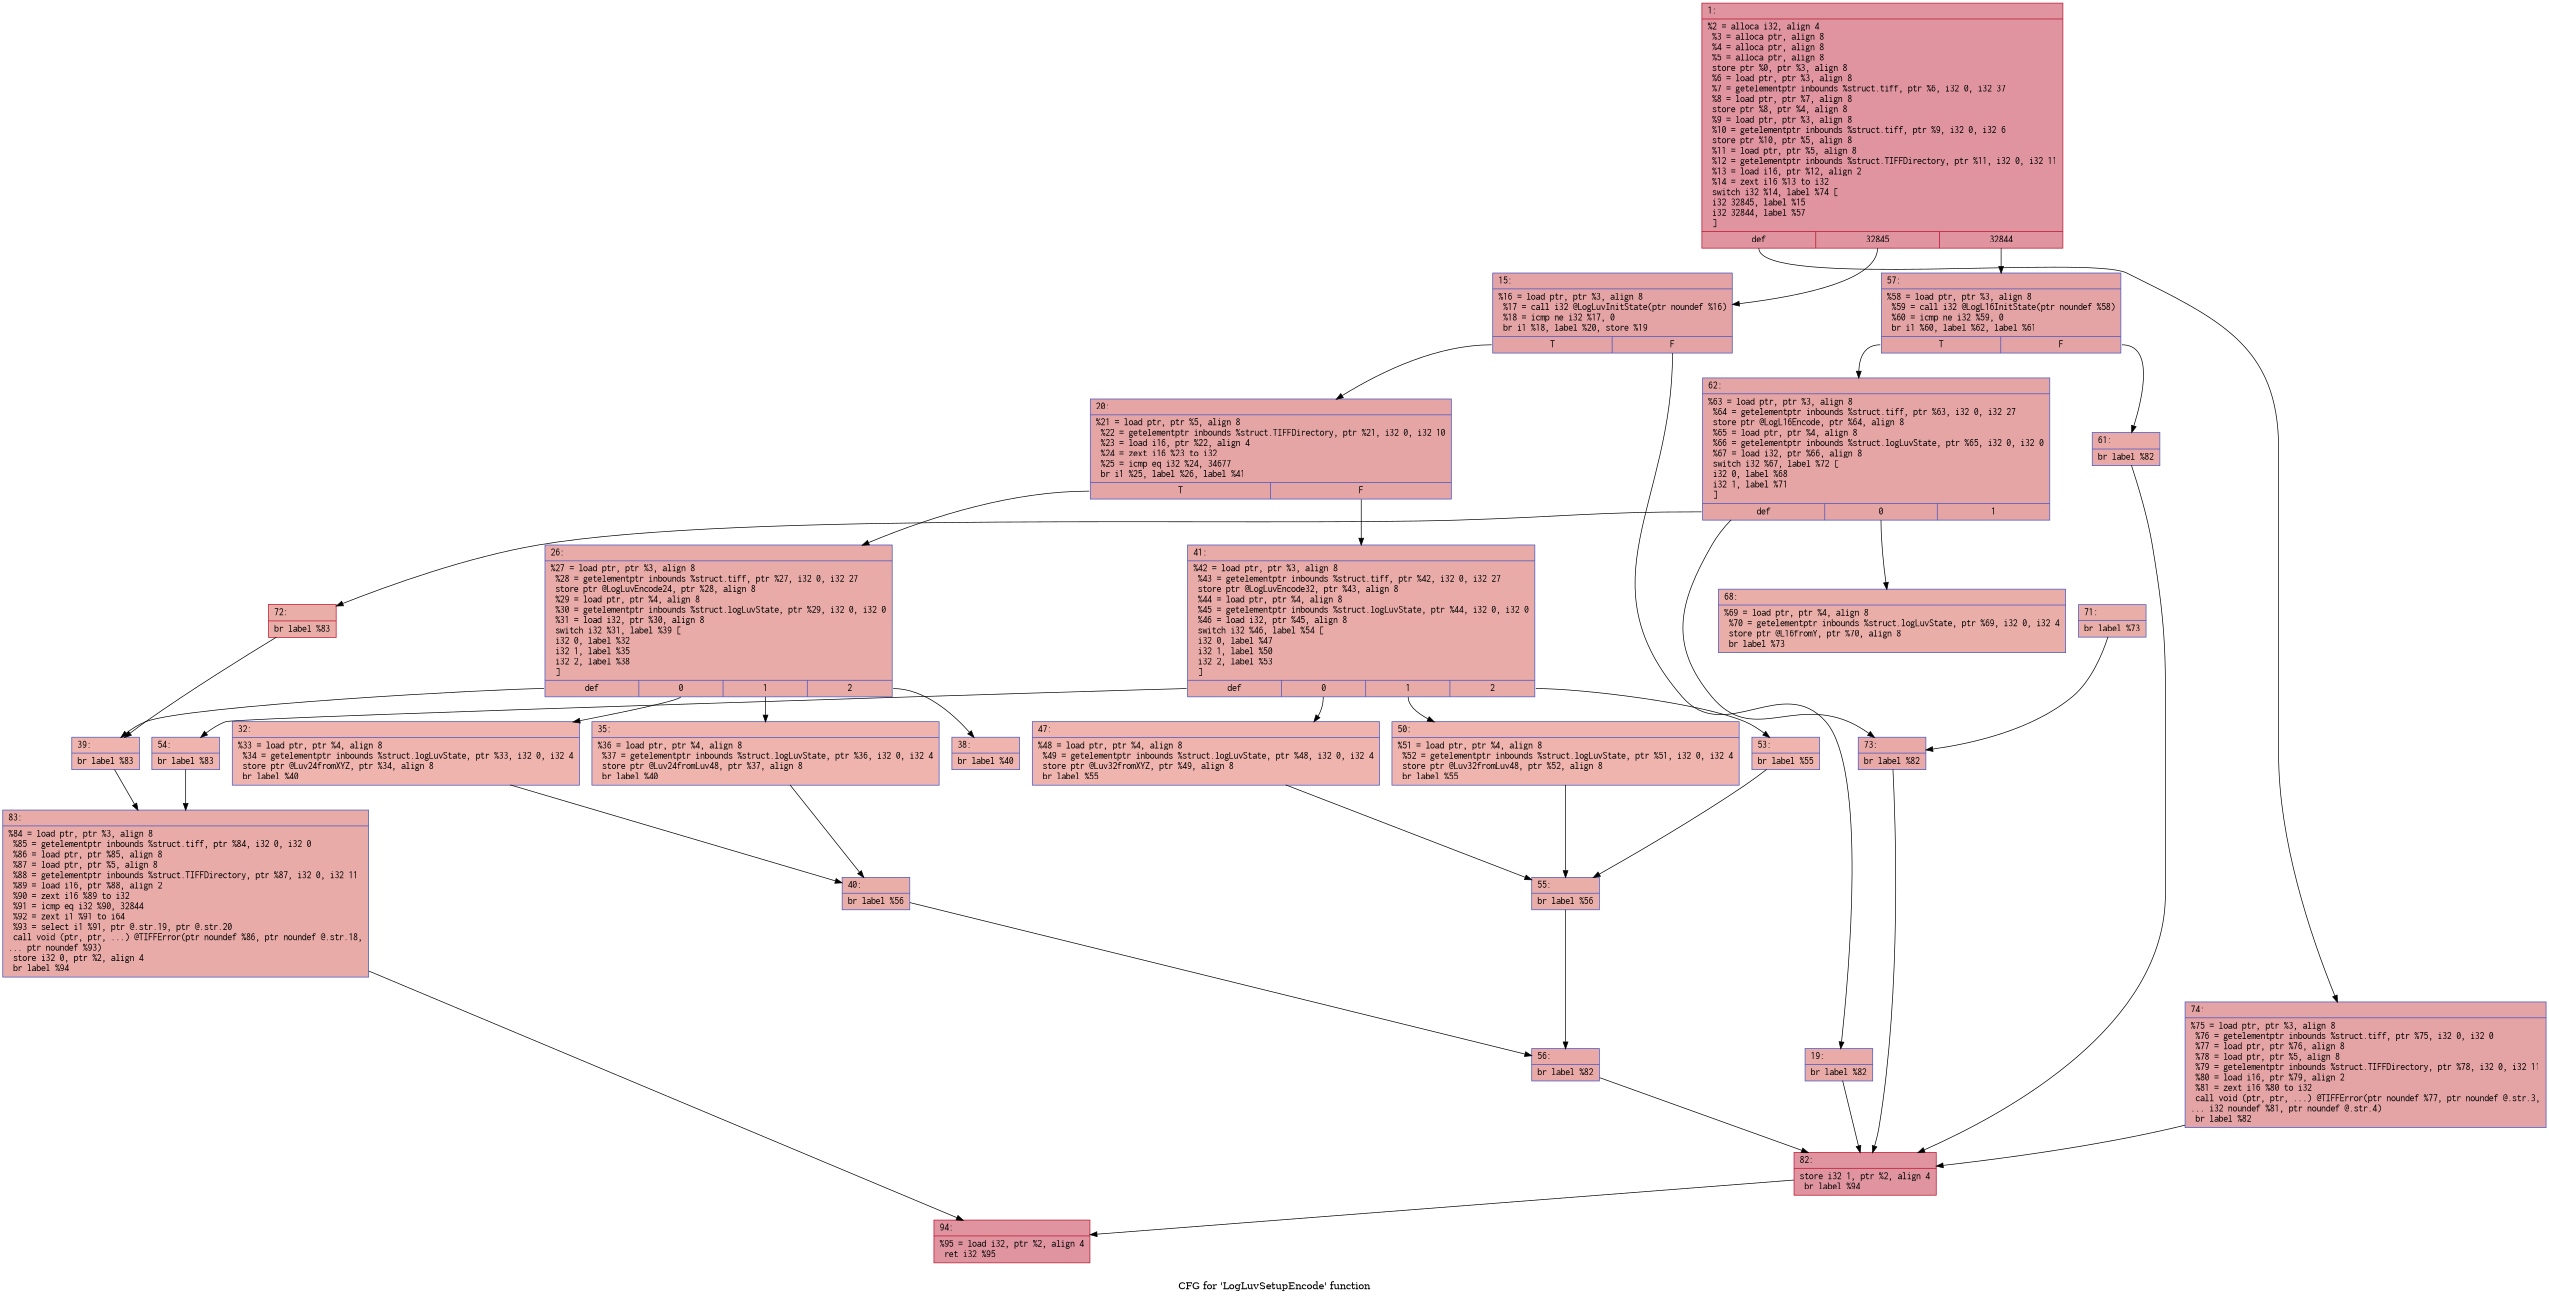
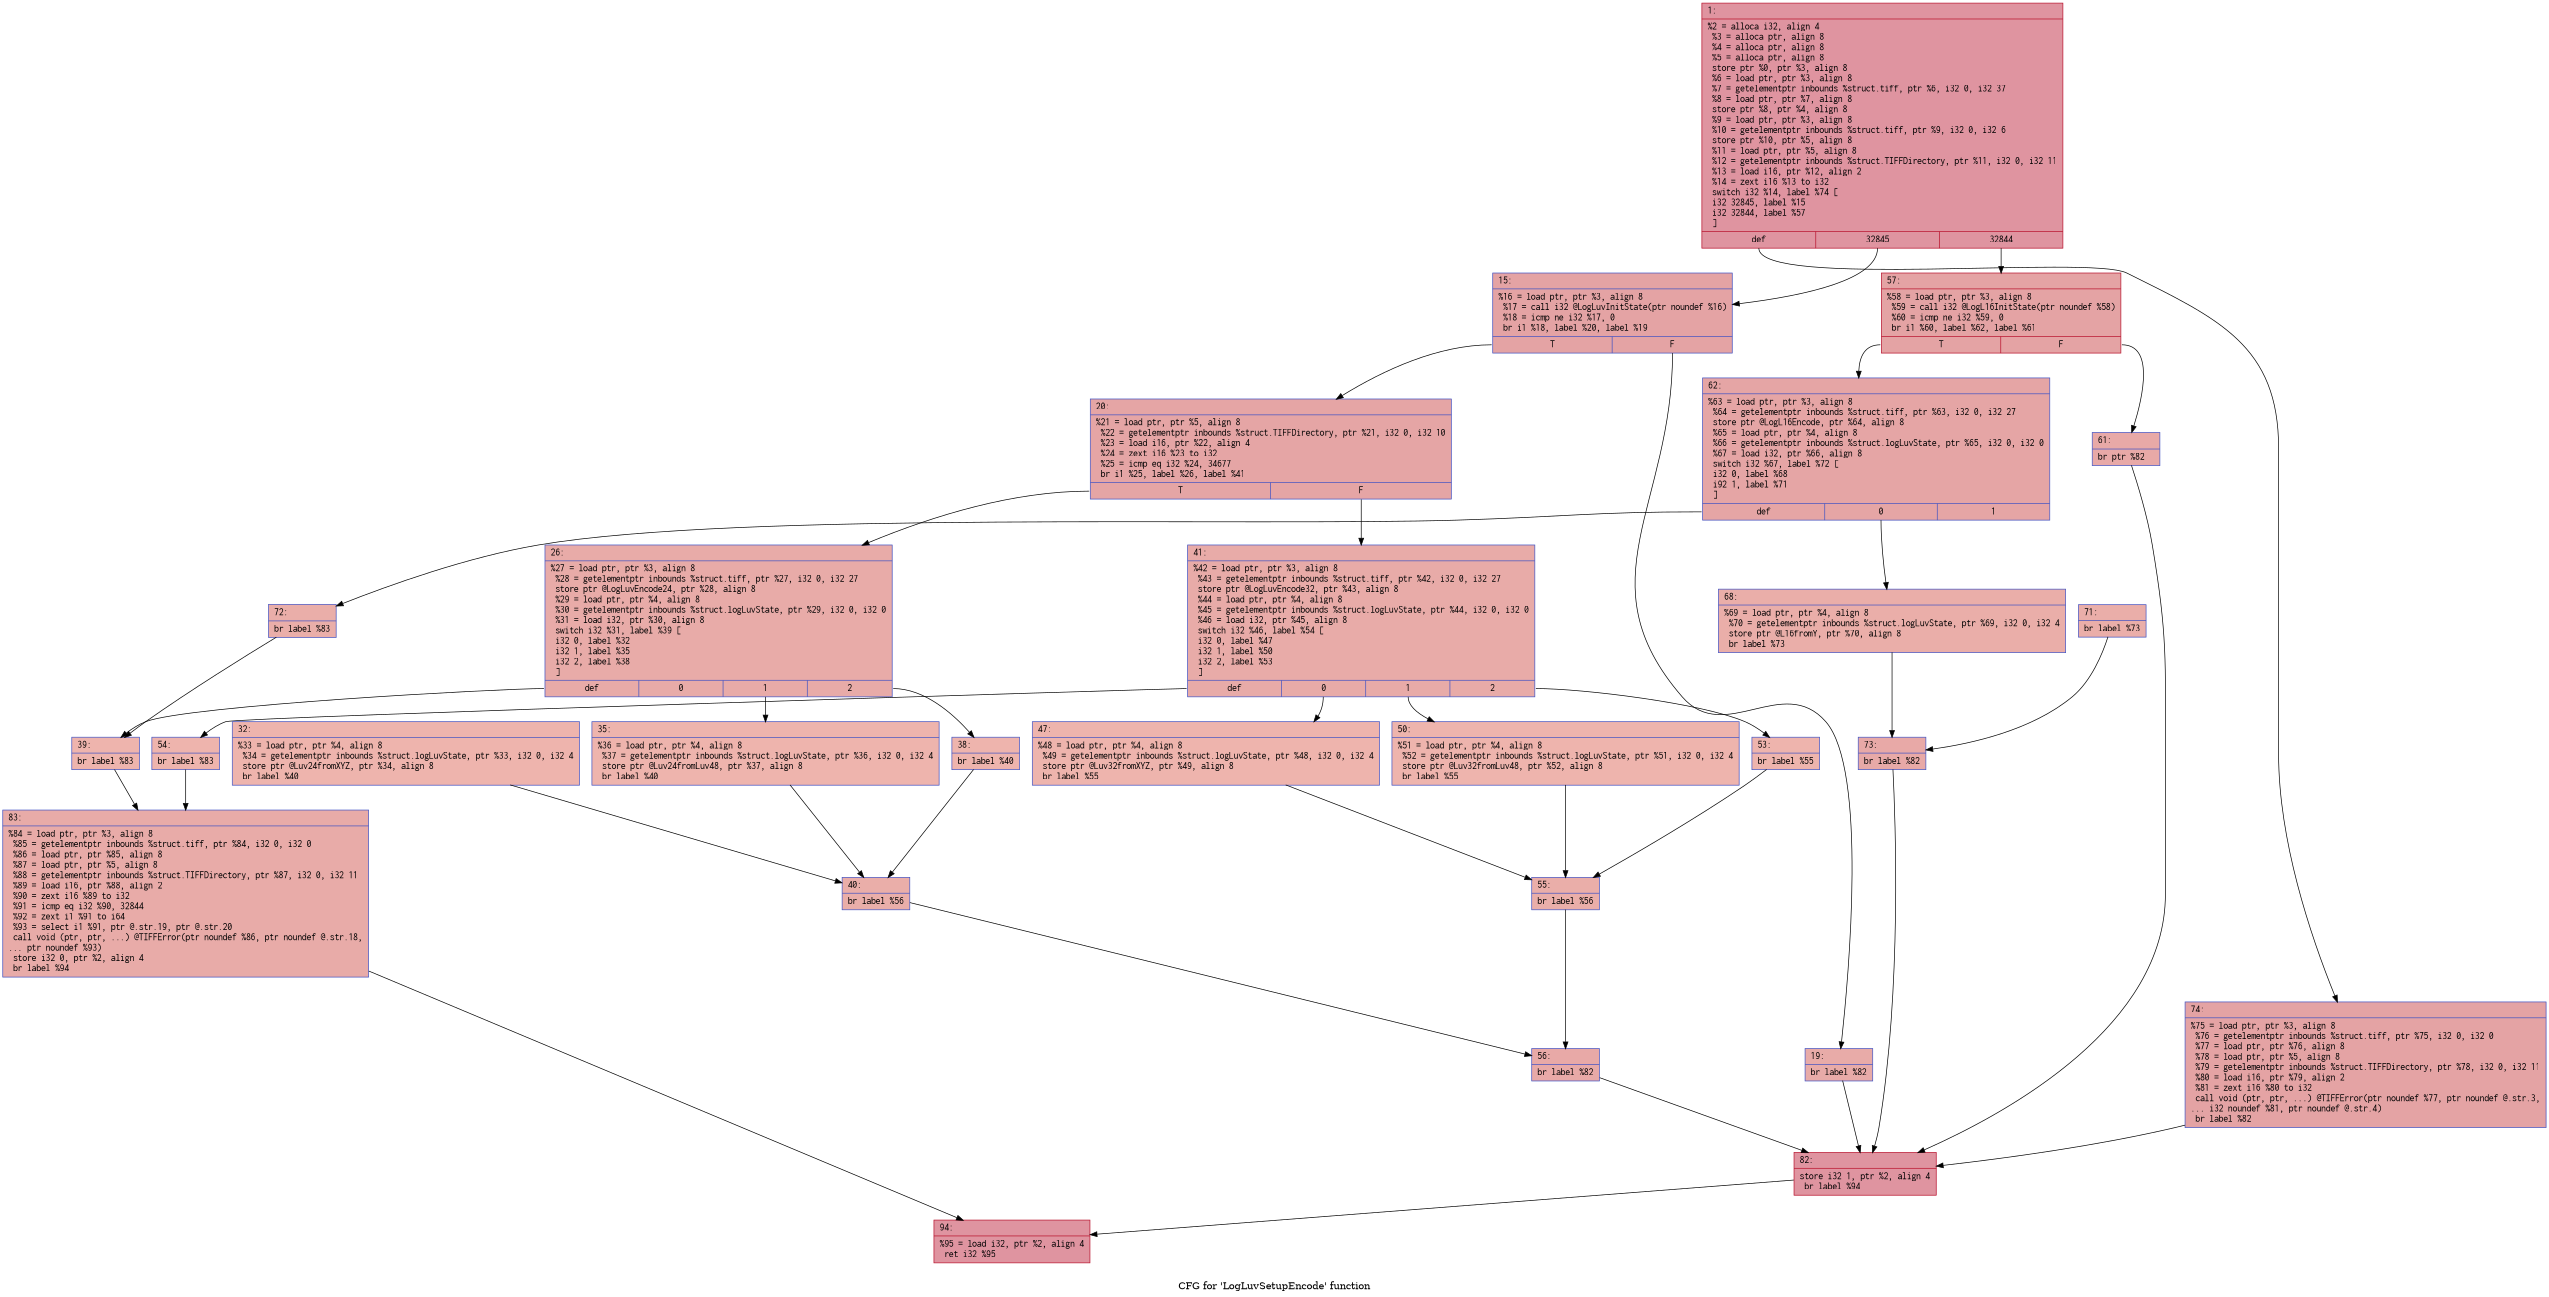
(2001, 313) -> (2001, 313)
(1573, 328) -> (1573, 328)
(2126, 457) -> (2121, 457)
(1748, 485) -> (1748, 485)
(302, 621) -> (302, 621)
(1703, 685) -> (1892, 691)
(631, 710) -> none
none -> (933, 821)
